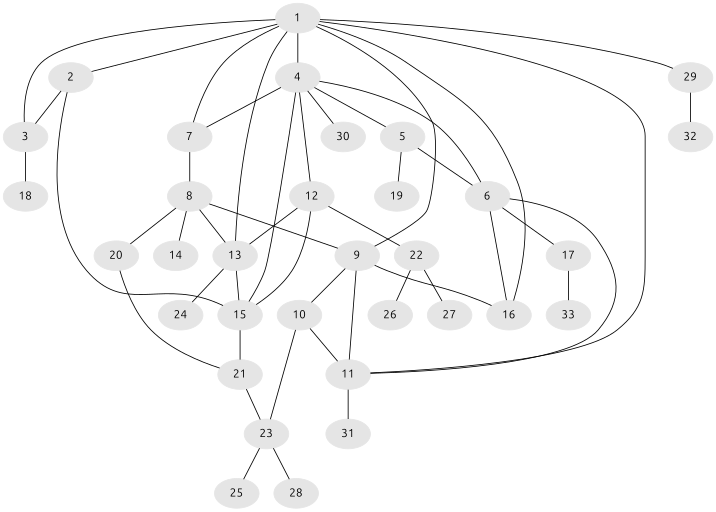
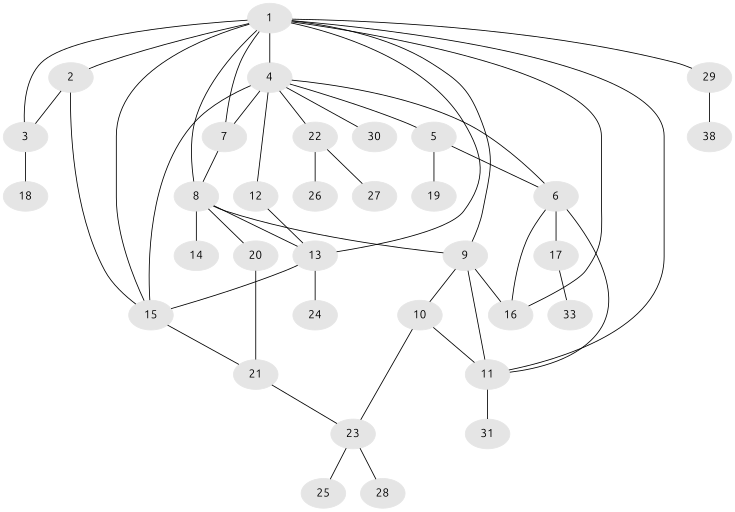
none -> (204, 98)
(691, 137) -> (710, 137)
(364, 226) -> (292, 107)
(295, 265) -> (118, 128)
